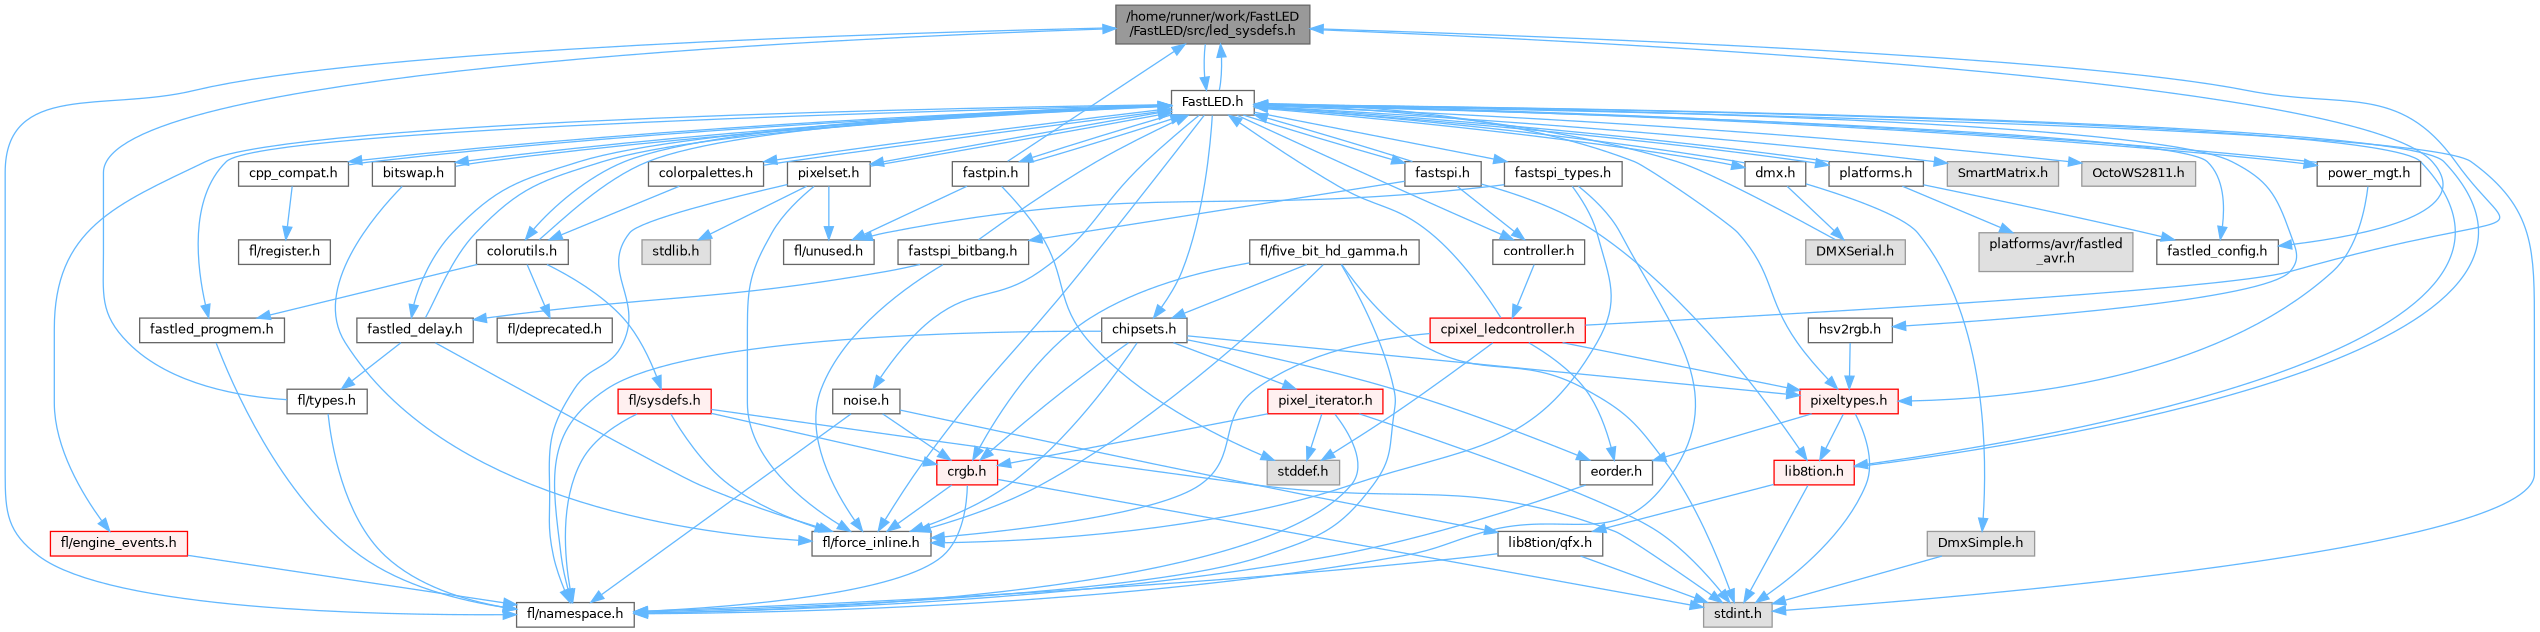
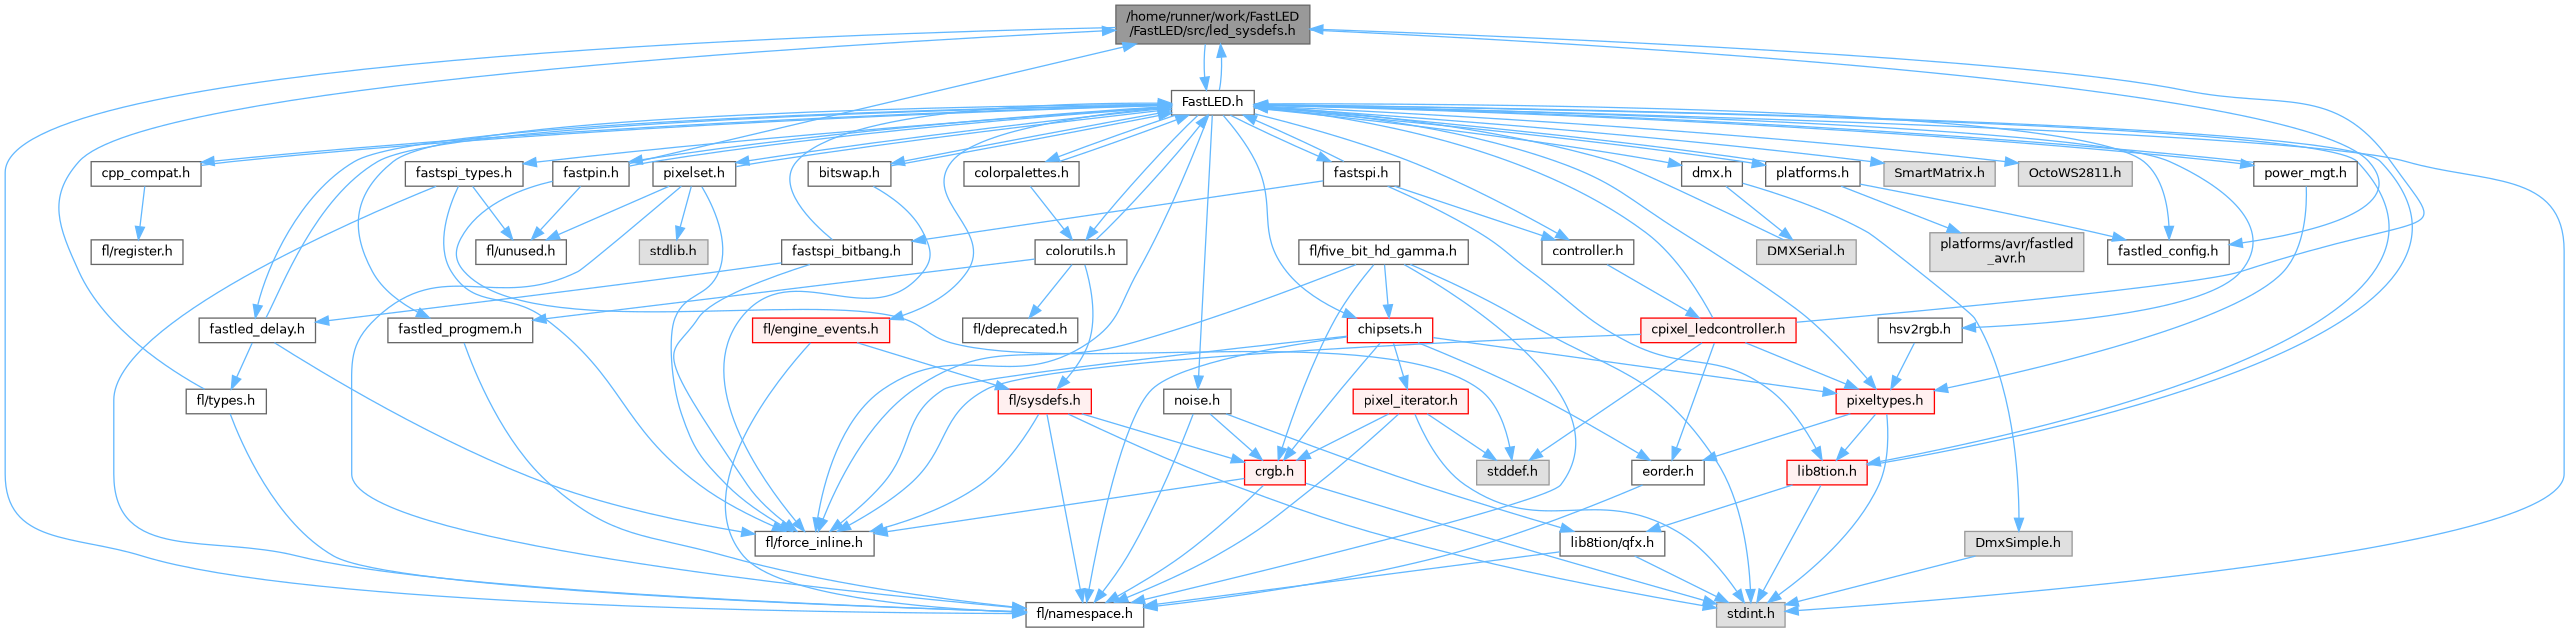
(1507, 130) -> none
(1144, 330) -> (1390, 330)
none -> (920, 362)
